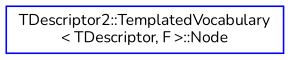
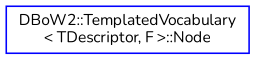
(145, 30) -> (128, 30)
